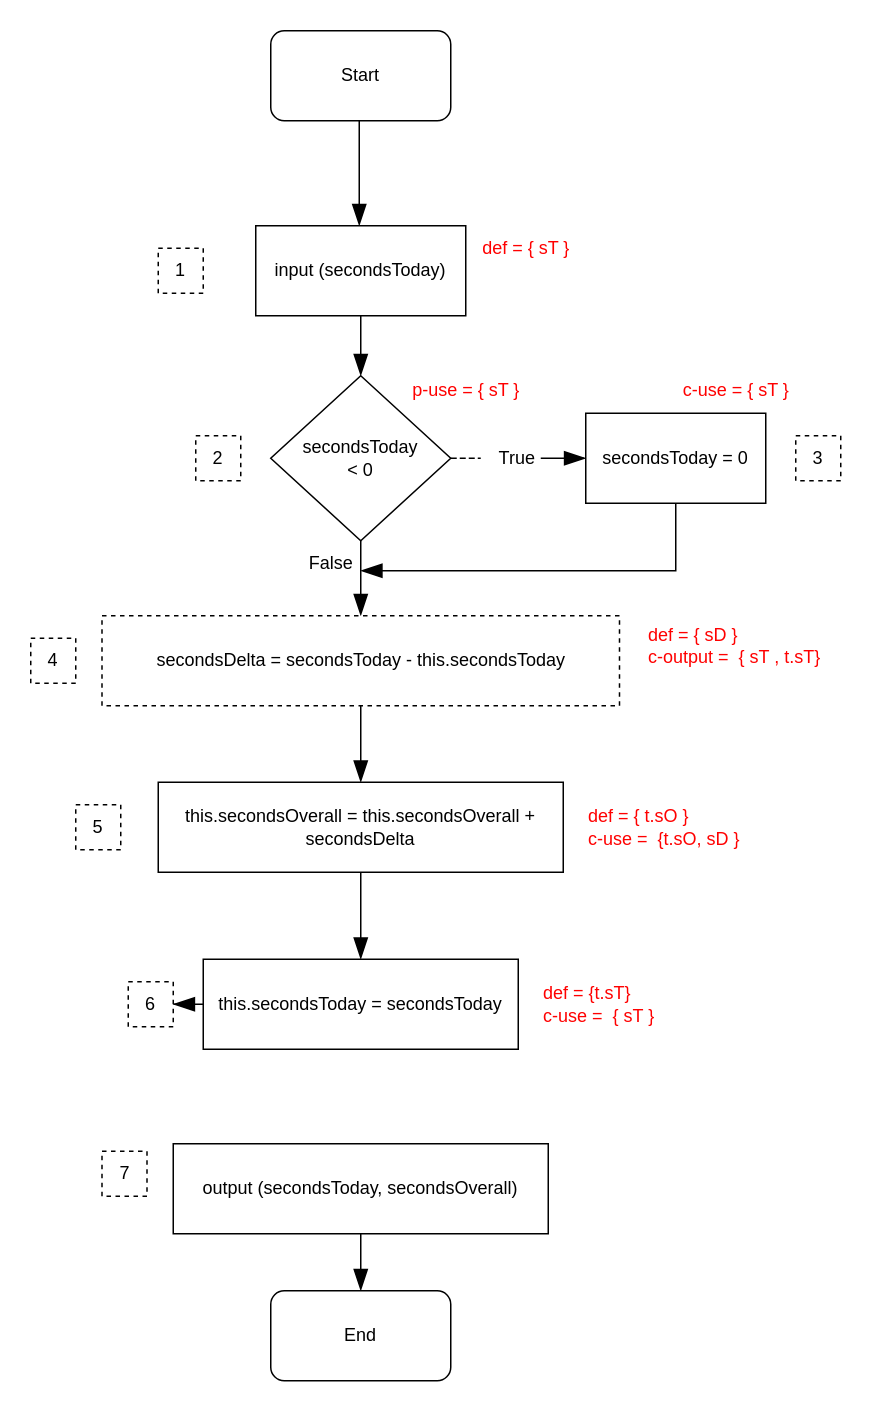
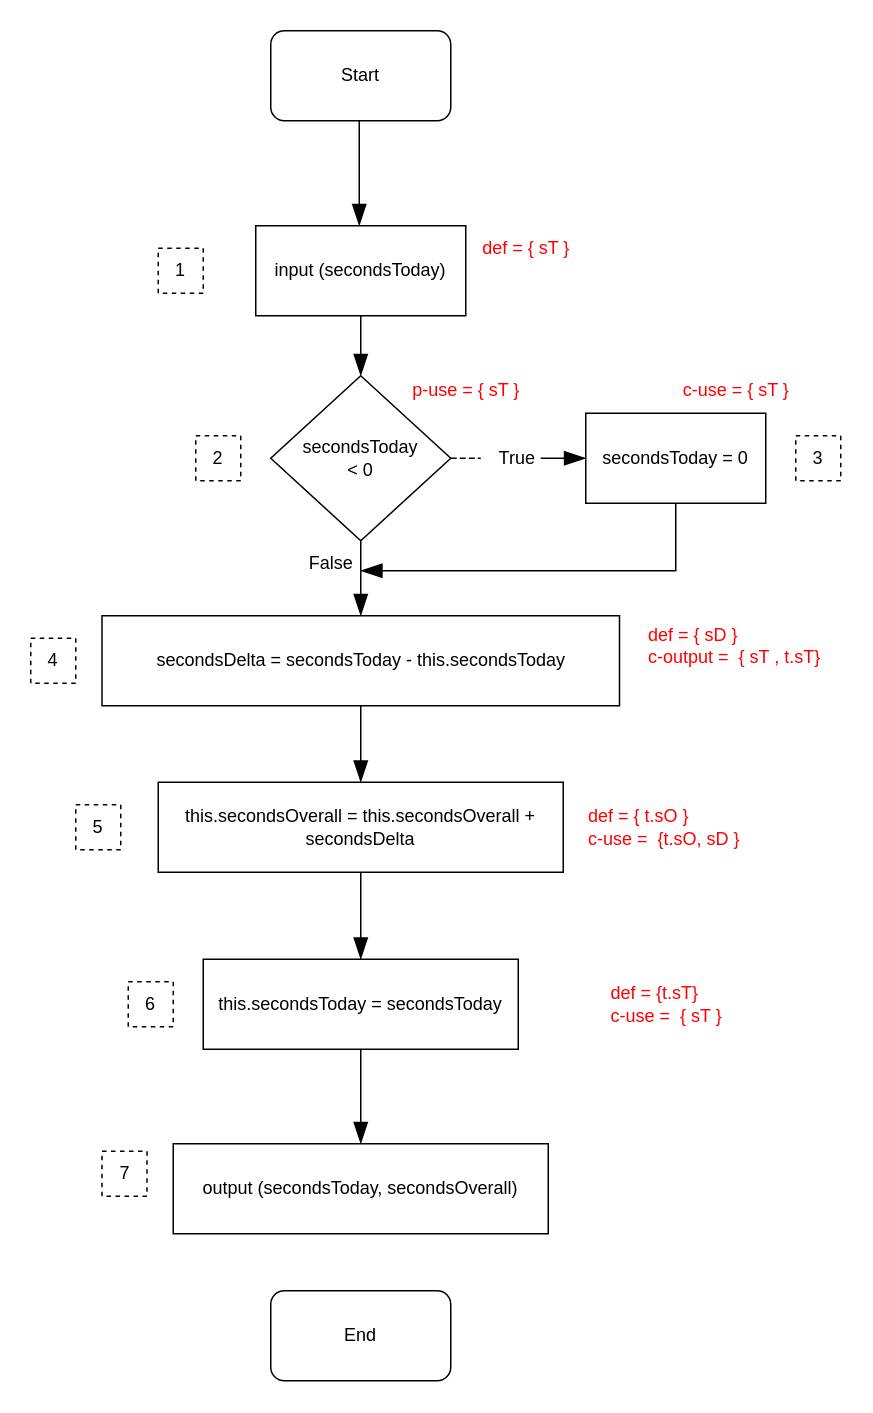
(361, 661) -> (361, 661)
(173, 1004) -> (361, 1085)
(616, 1004) -> (683, 1004)
(361, 1259) -> none
